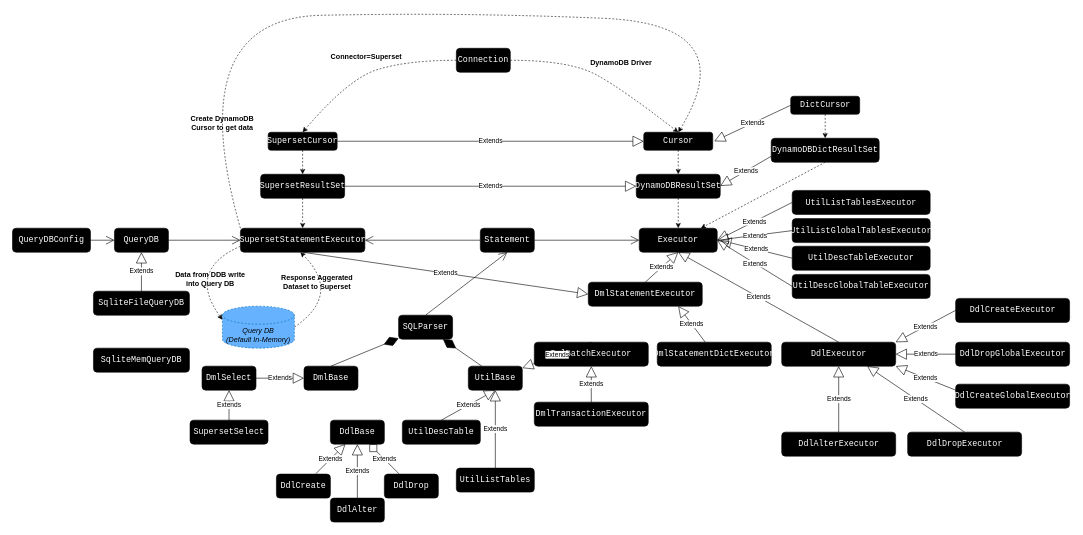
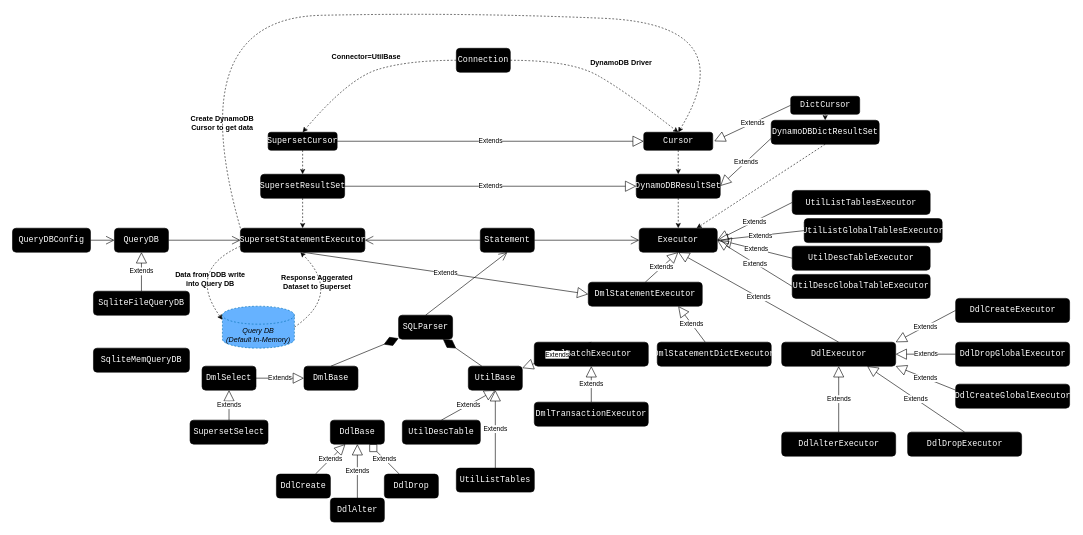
(366, 57) -> (366, 57)
(825, 150) -> (825, 132)
(861, 231) -> (873, 231)
